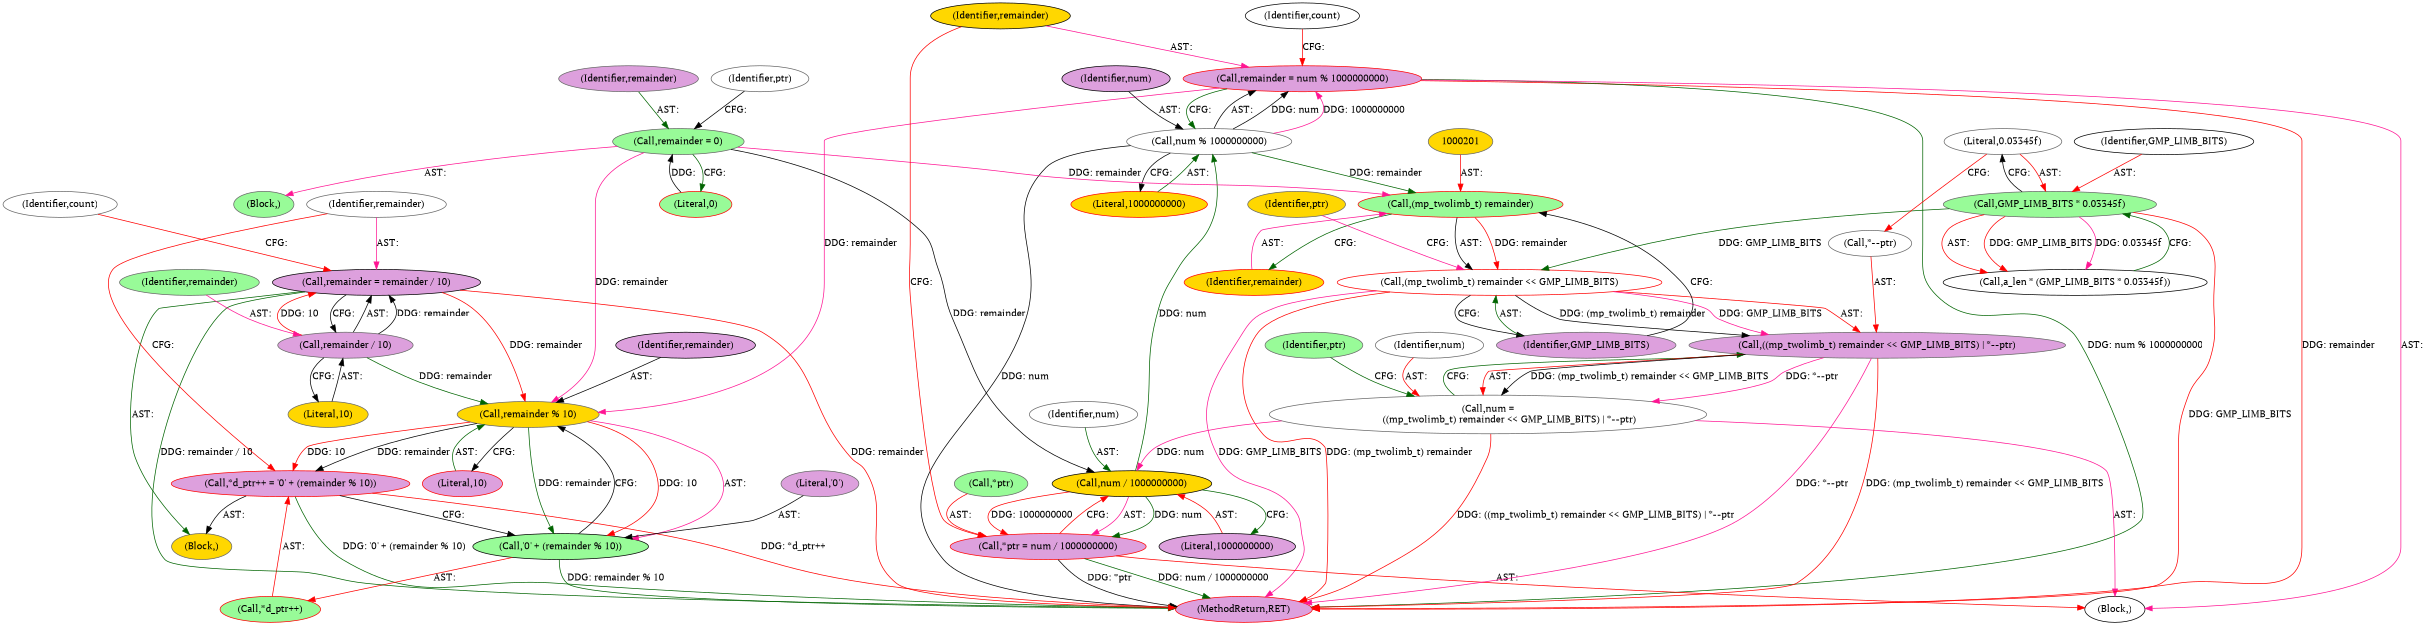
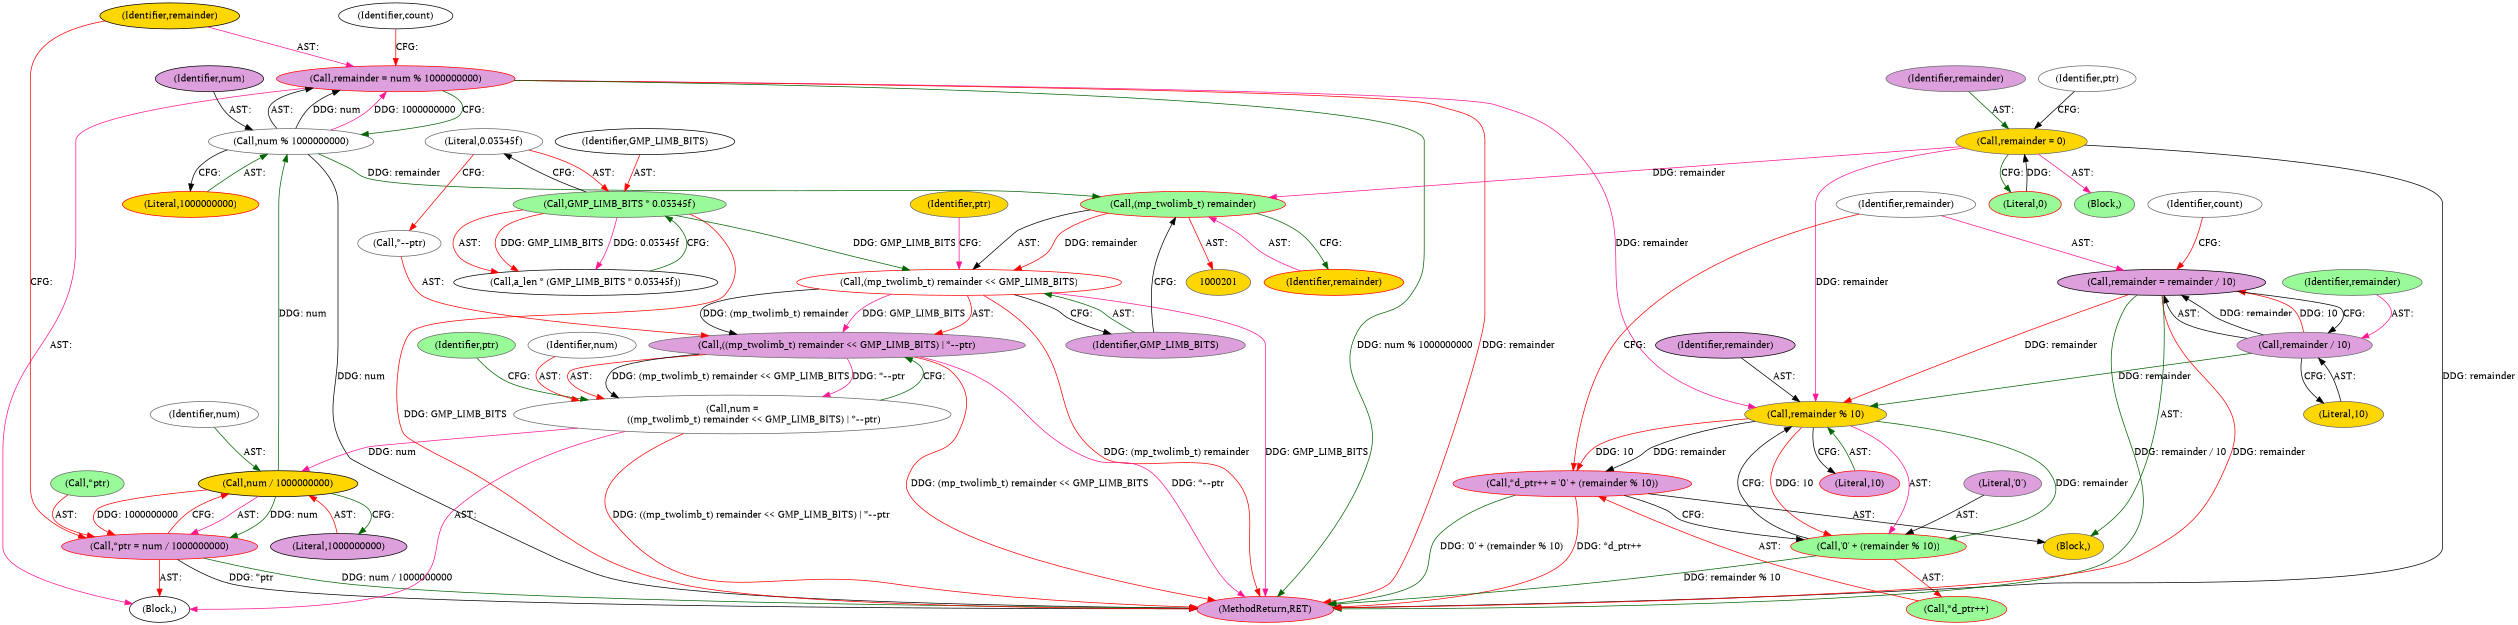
(678, 142) -> (2022, 142)
(1461, 169) -> (1199, 240)
(940, 274) -> (2251, 581)
(561, 547) -> (1878, 547)
